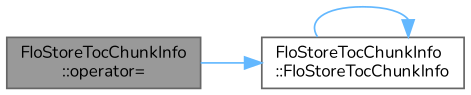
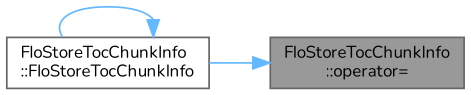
(223, 63) -> (231, 63)
